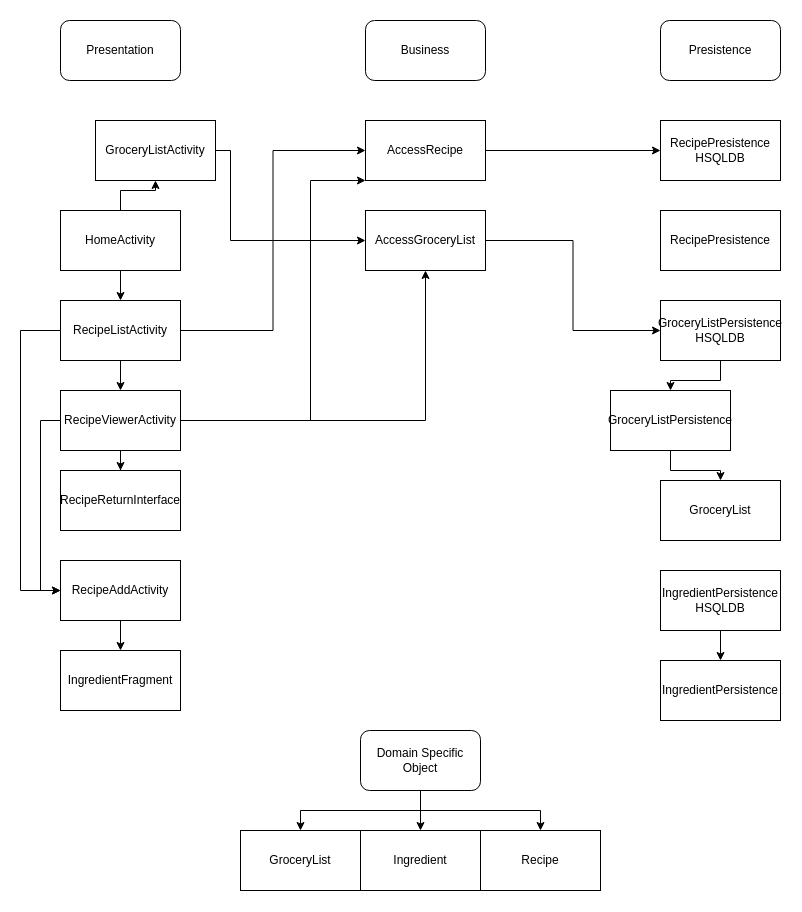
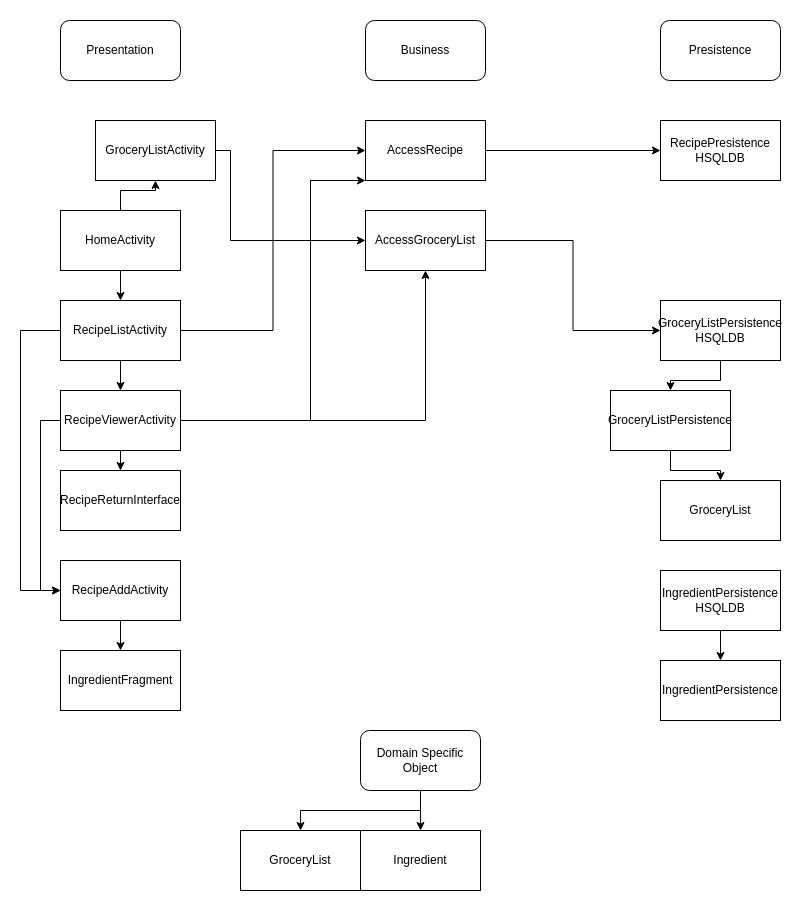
(721, 241) -> none
(488, 811) -> none
(541, 861) -> none
